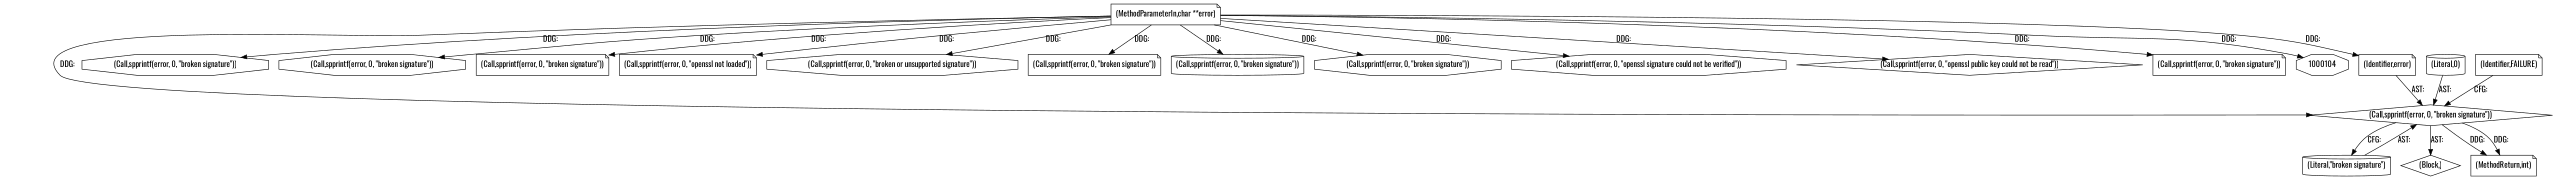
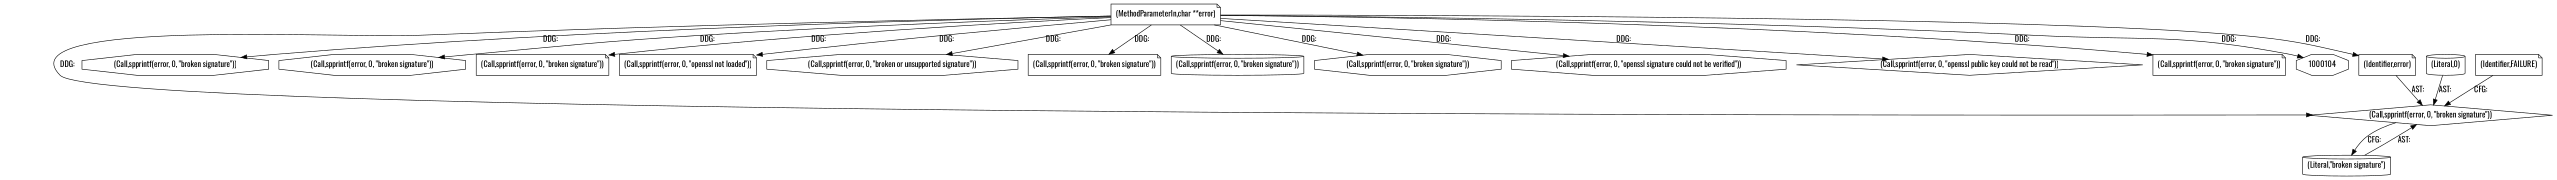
(2431, 166) -> none
(2504, 166) -> none
